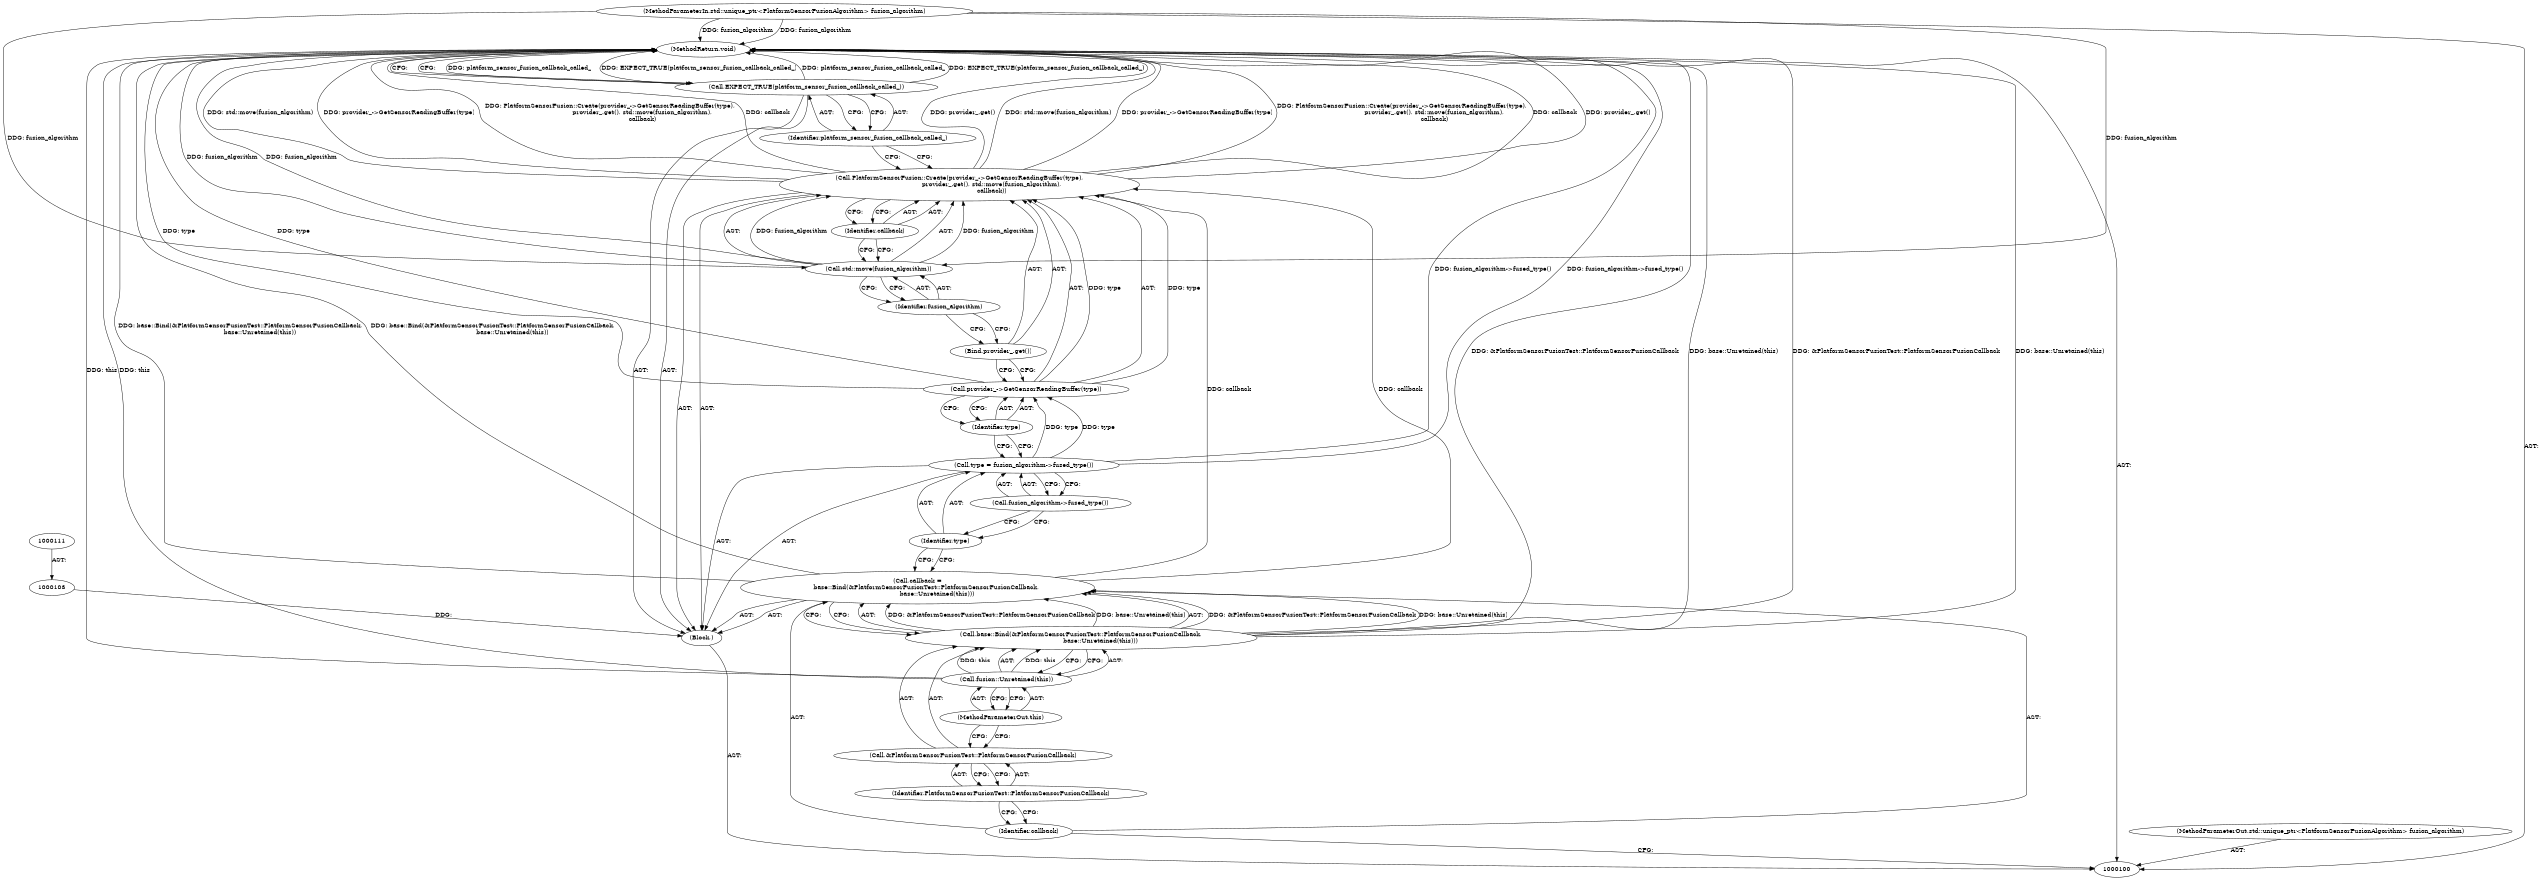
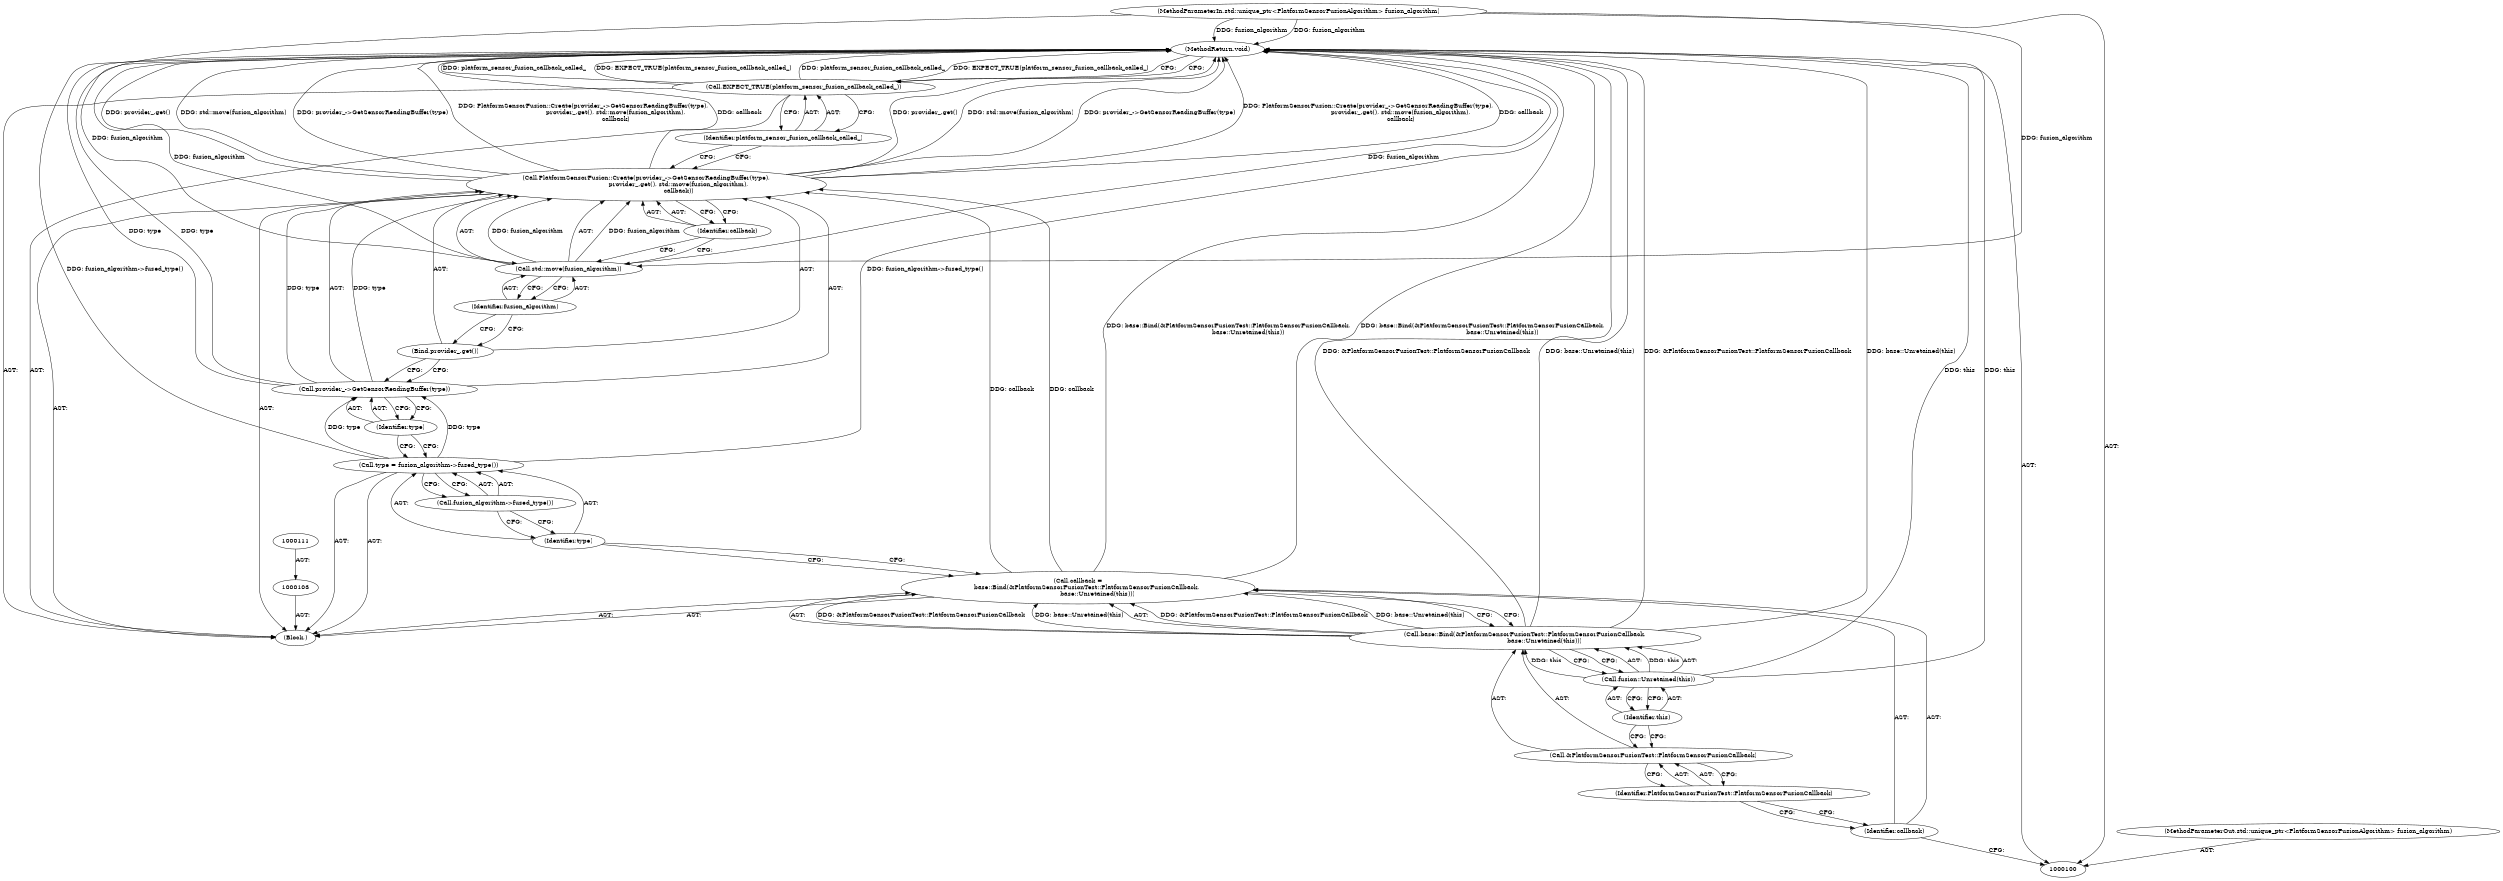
(445, 615) -> (304, 615)
(1001, 718) -> (1647, 718)
(1312, 863) -> none
